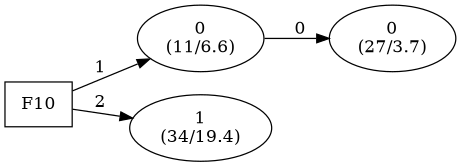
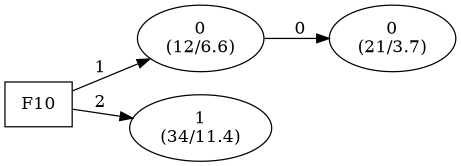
(201, 38) -> (201, 38)
(393, 38) -> (393, 38)
(201, 128) -> (201, 128)
